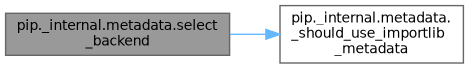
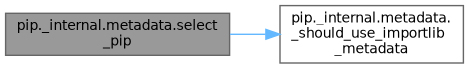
(118, 34) -> (118, 34)
